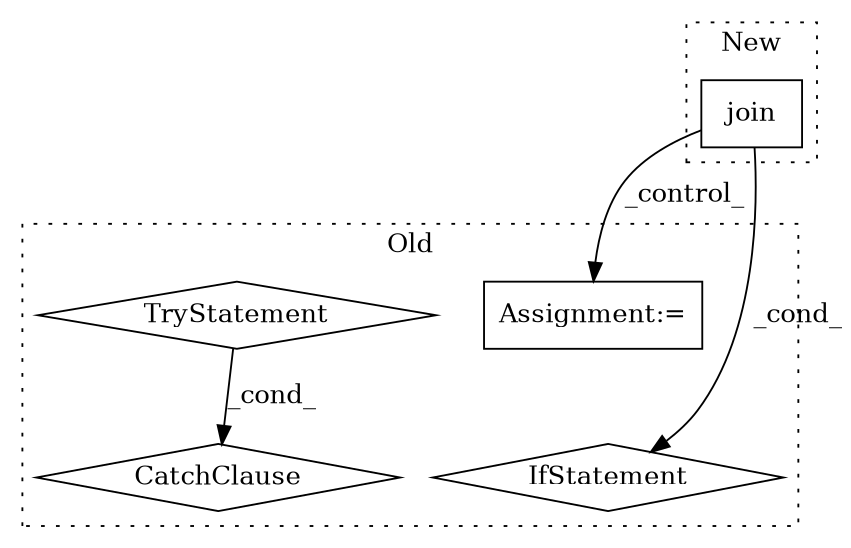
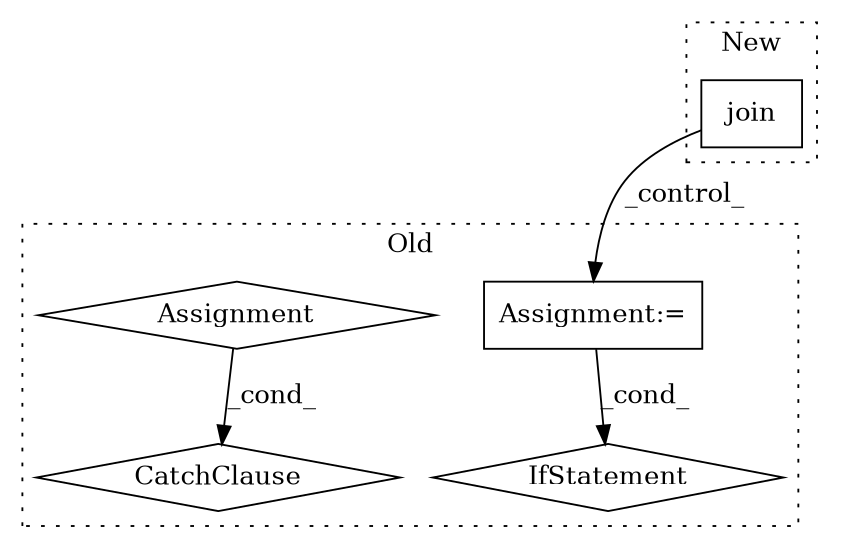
(743, 306) -> (600, 387)
(237, 315) -> (237, 315)
